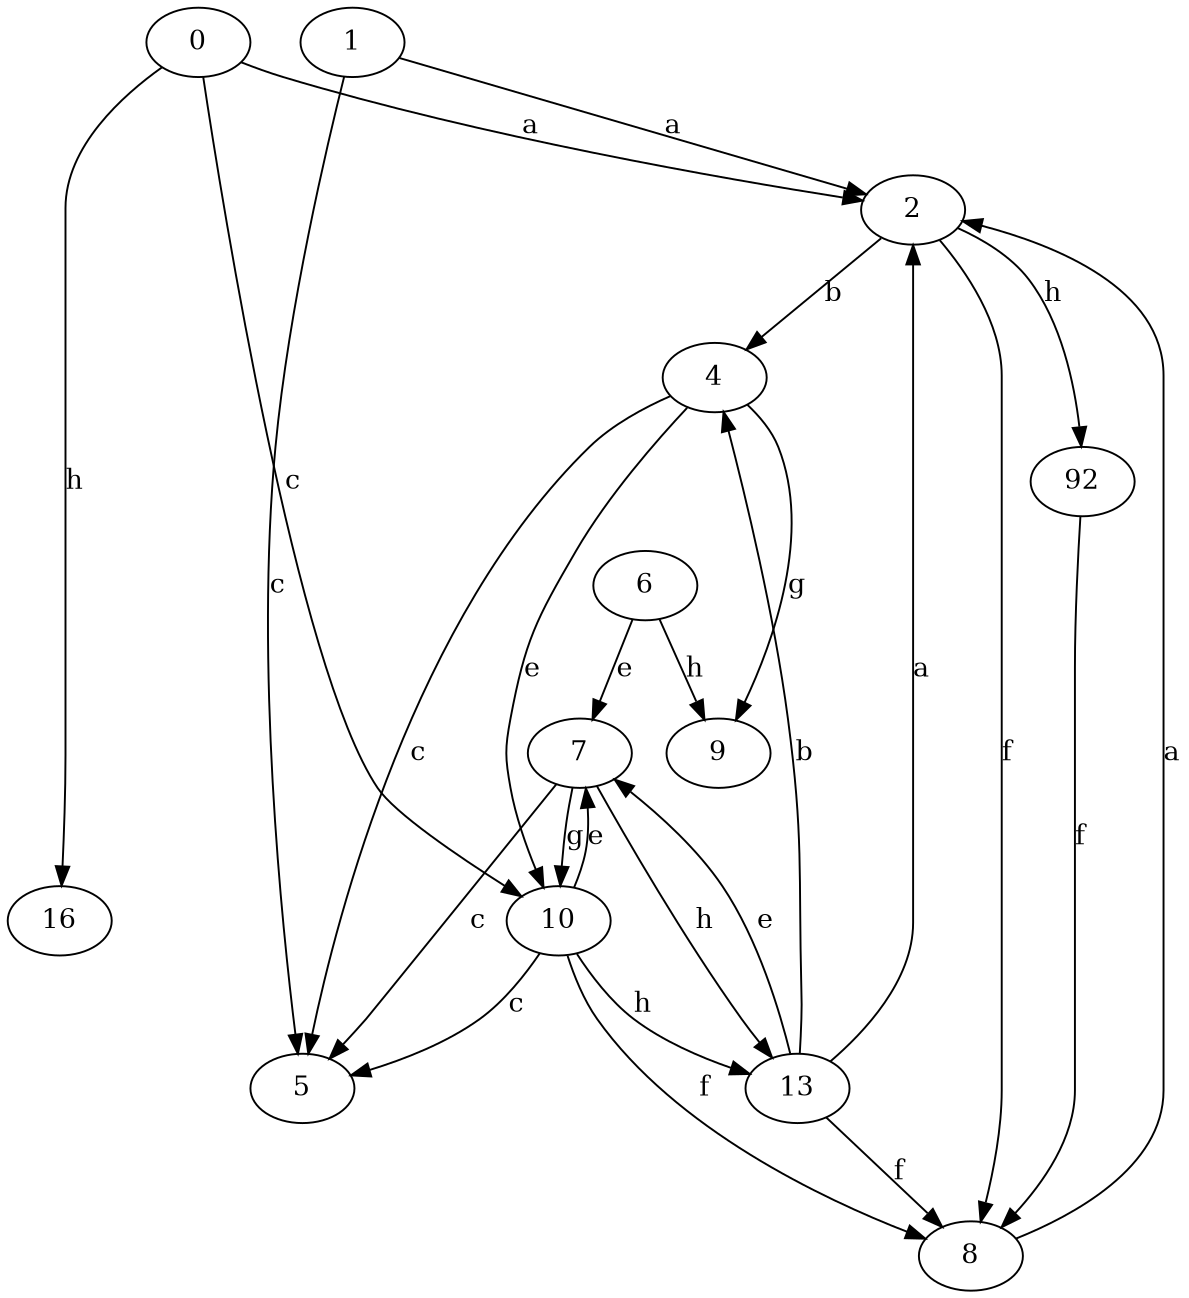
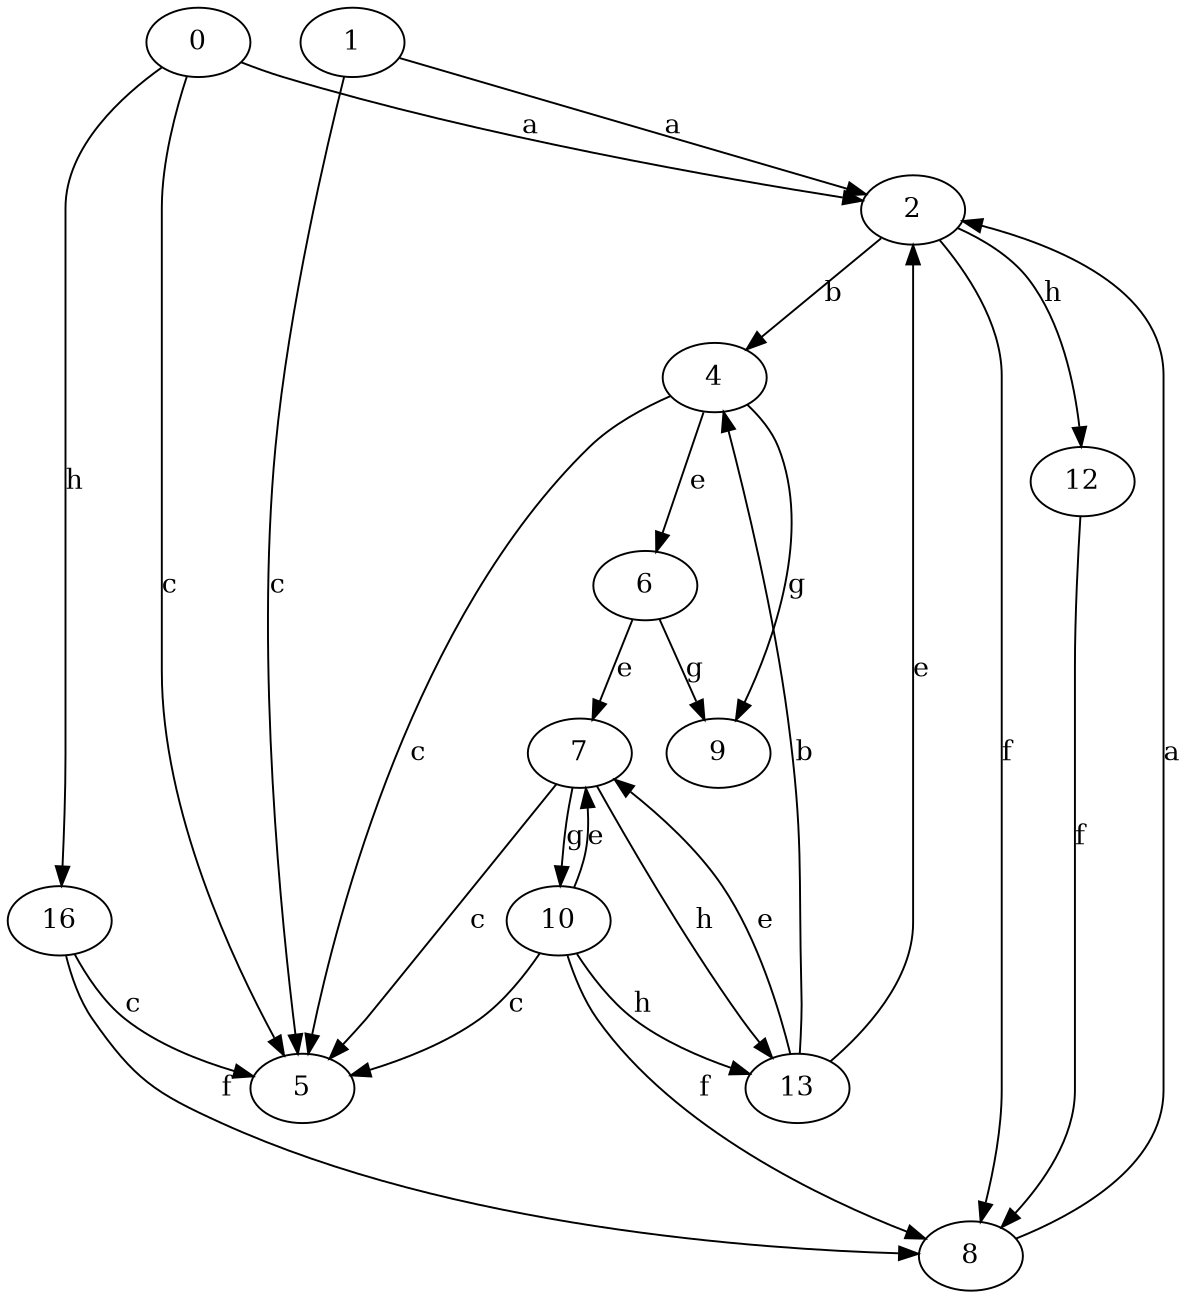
(1083, 482) -> (1083, 482)
(286, 517) -> (162, 566)
(539, 619) -> (683, 473)
(695, 669) -> (695, 669)
(922, 669) -> (922, 669)
none -> (141, 1030)
(877, 1165) -> (438, 1195)
